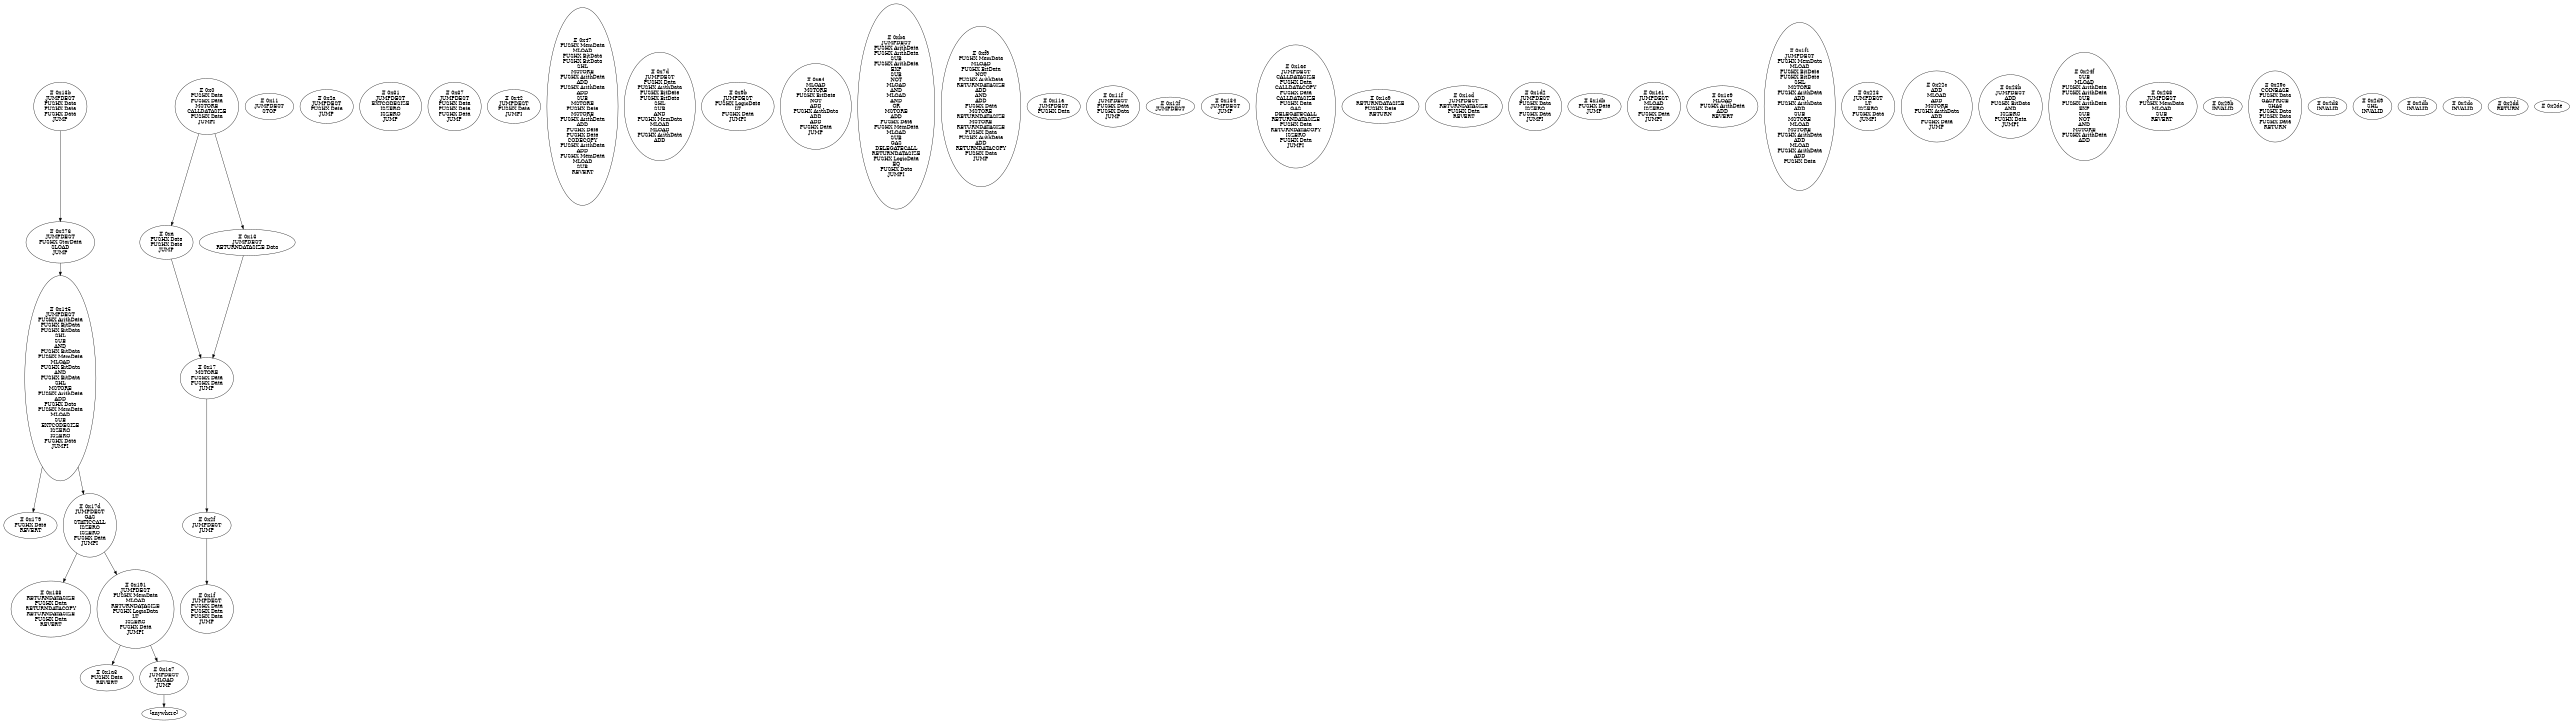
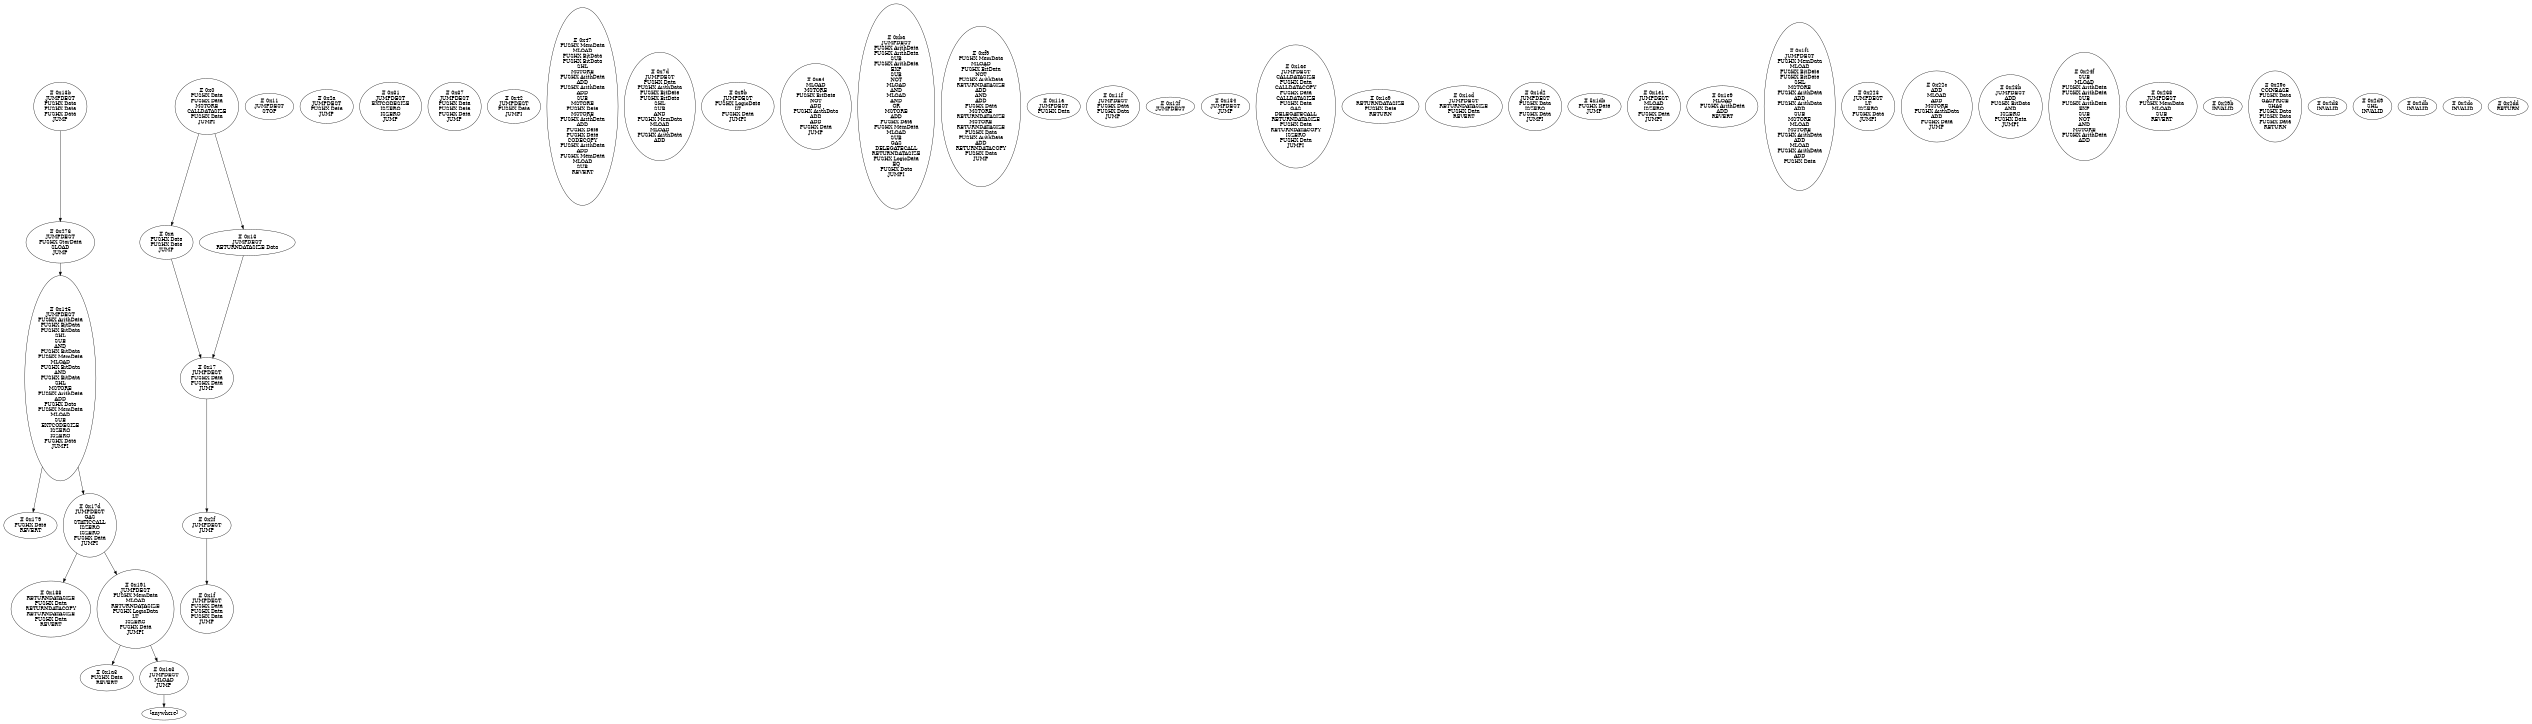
(2552, 107) -> none
(207, 378) -> (207, 378)
(164, 678) -> (164, 678)
